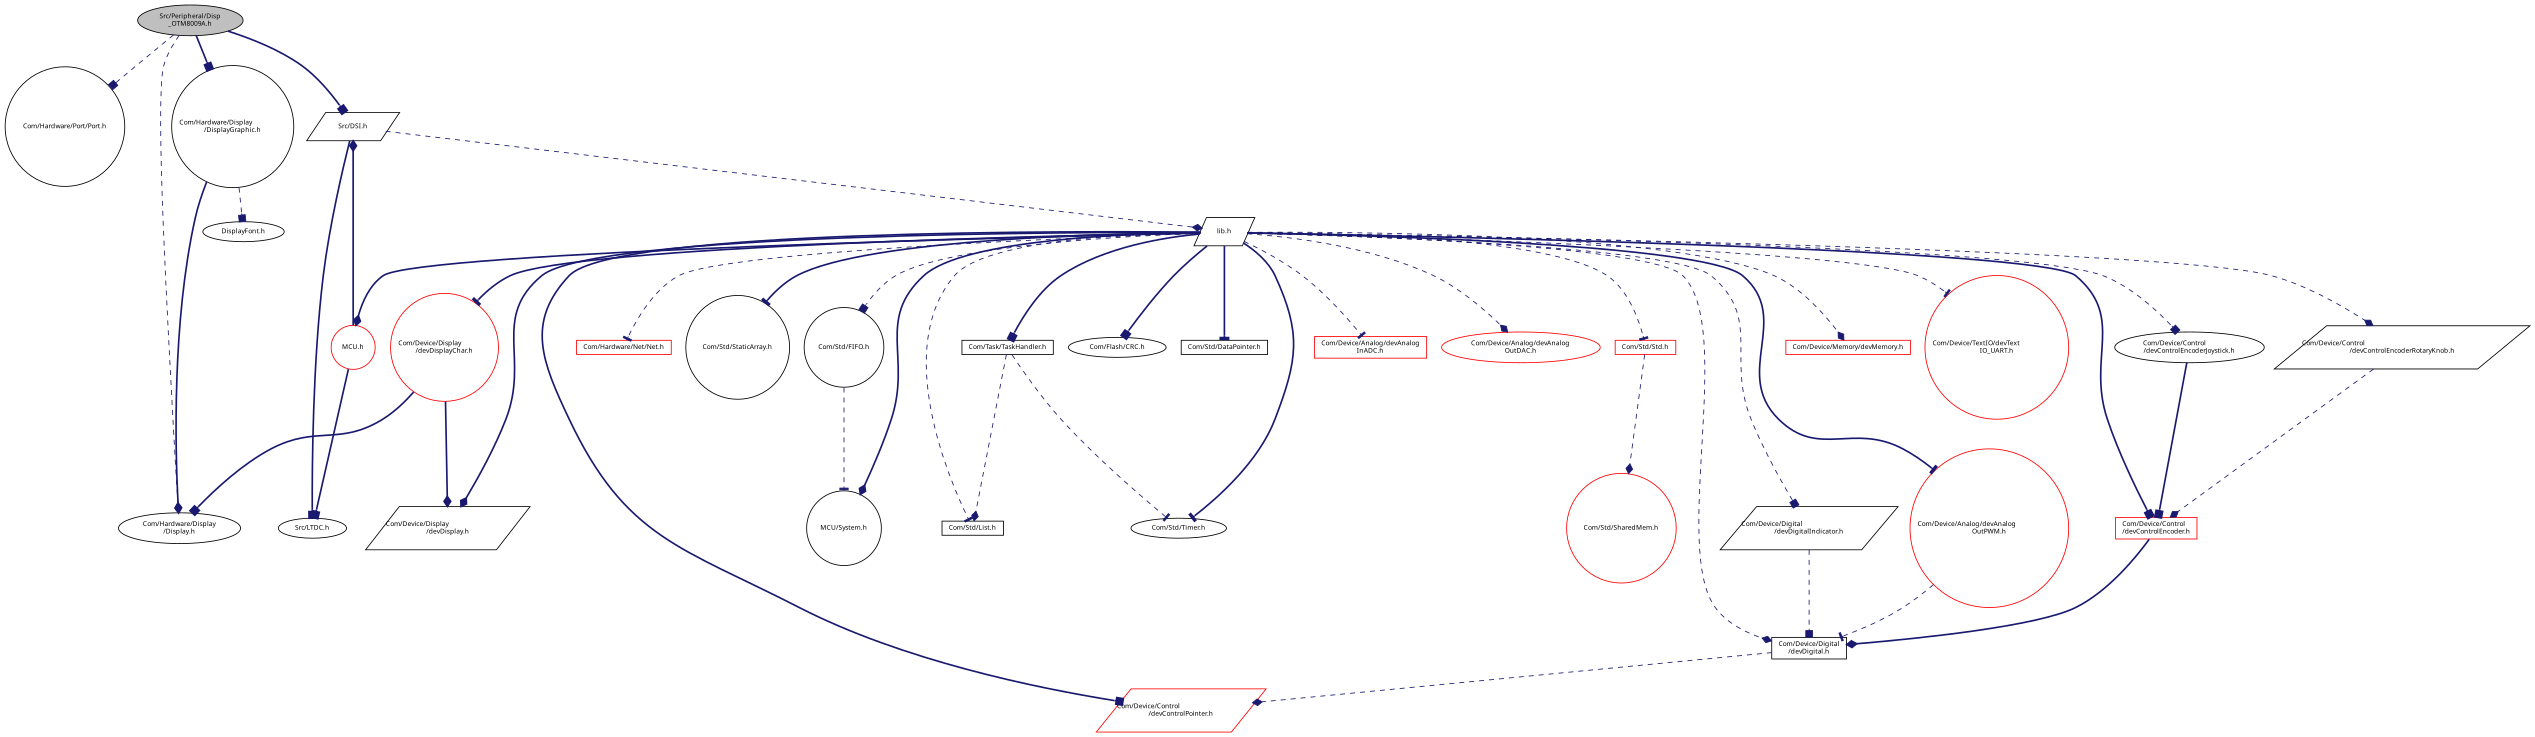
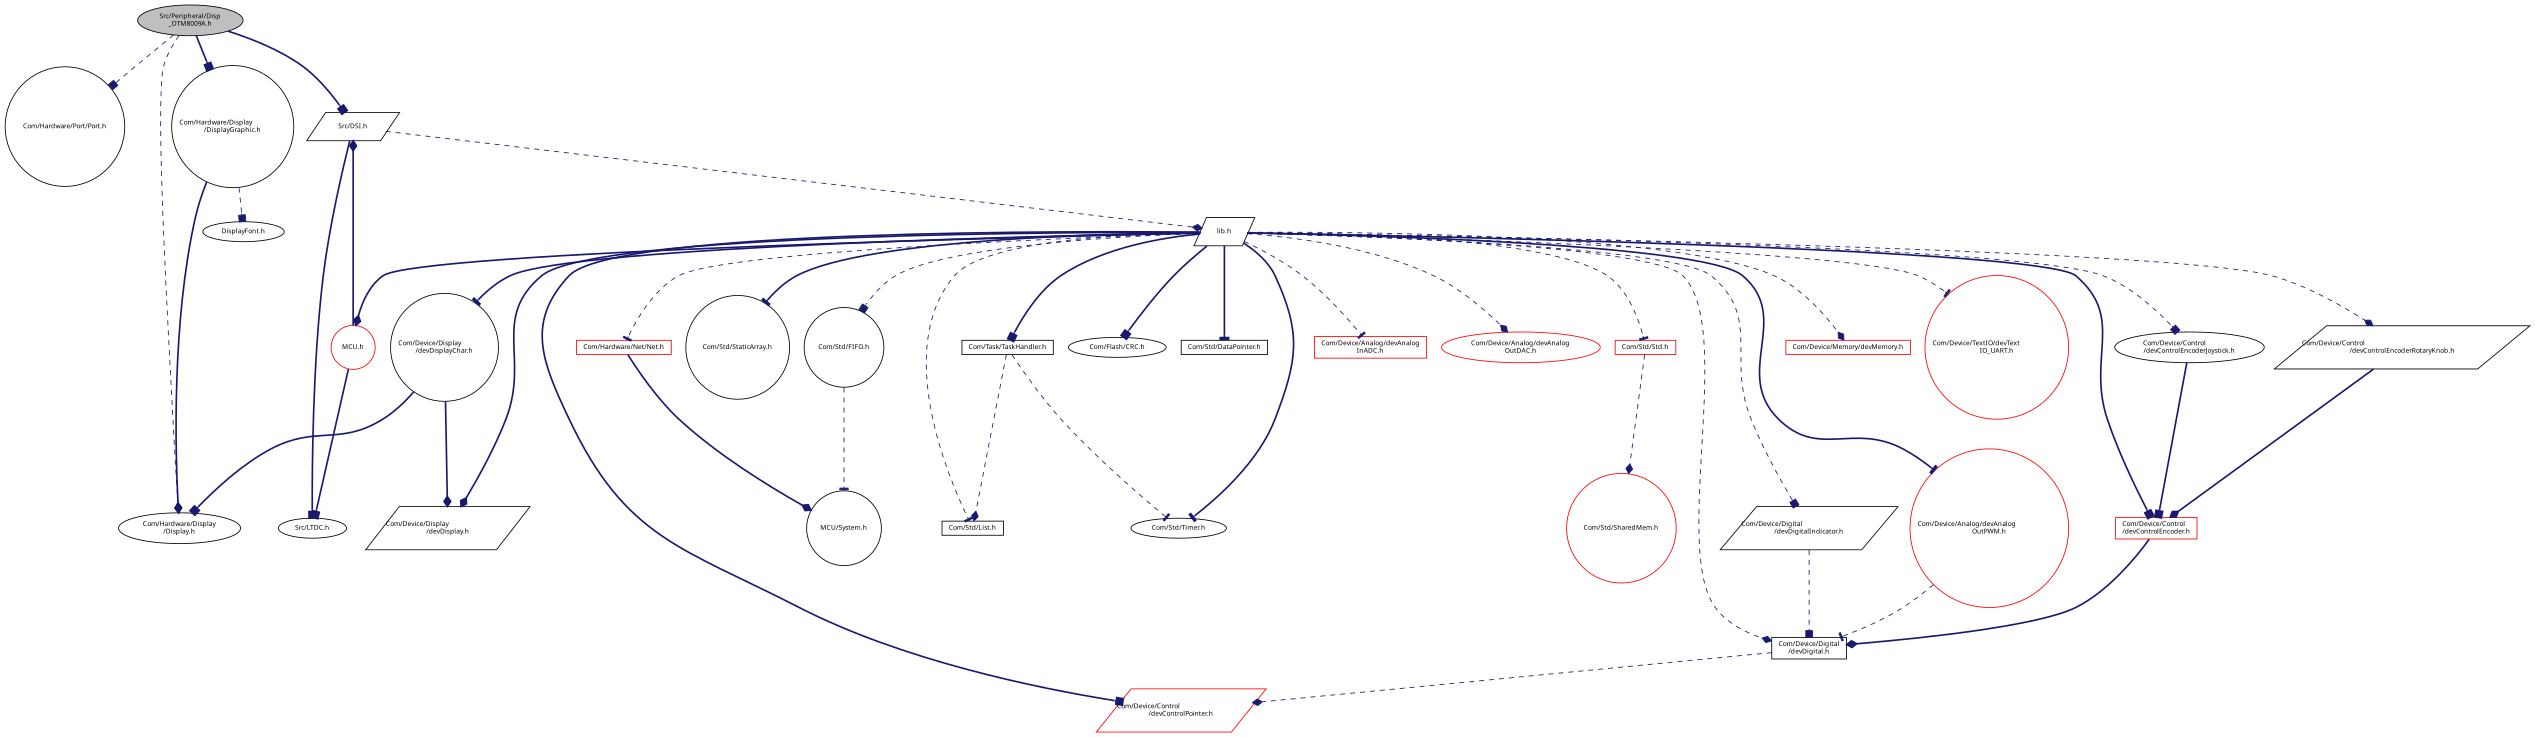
(939, 267) -> (705, 441)
(445, 347) -> (445, 347)
(2276, 440) -> (2276, 440)
